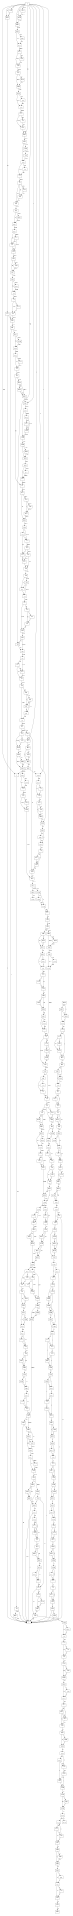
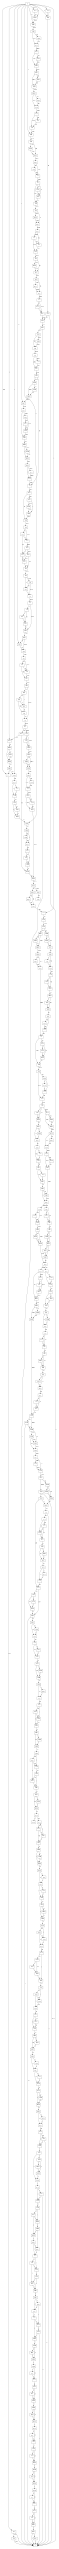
(23, 152) -> (35, 148)
none -> (43, 1919)
